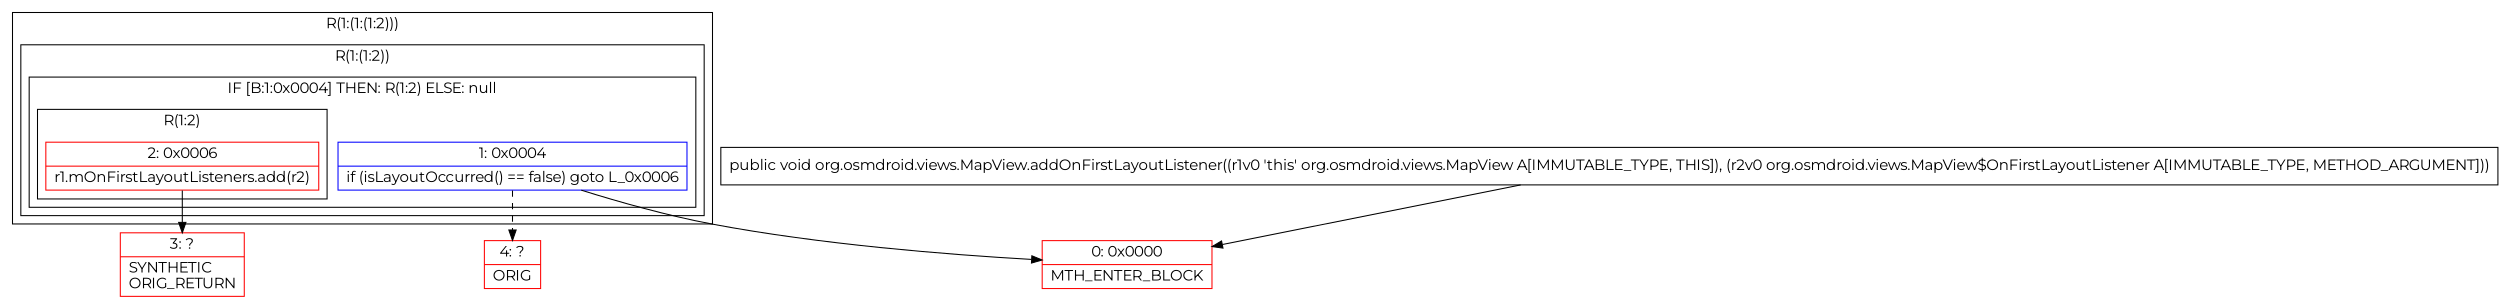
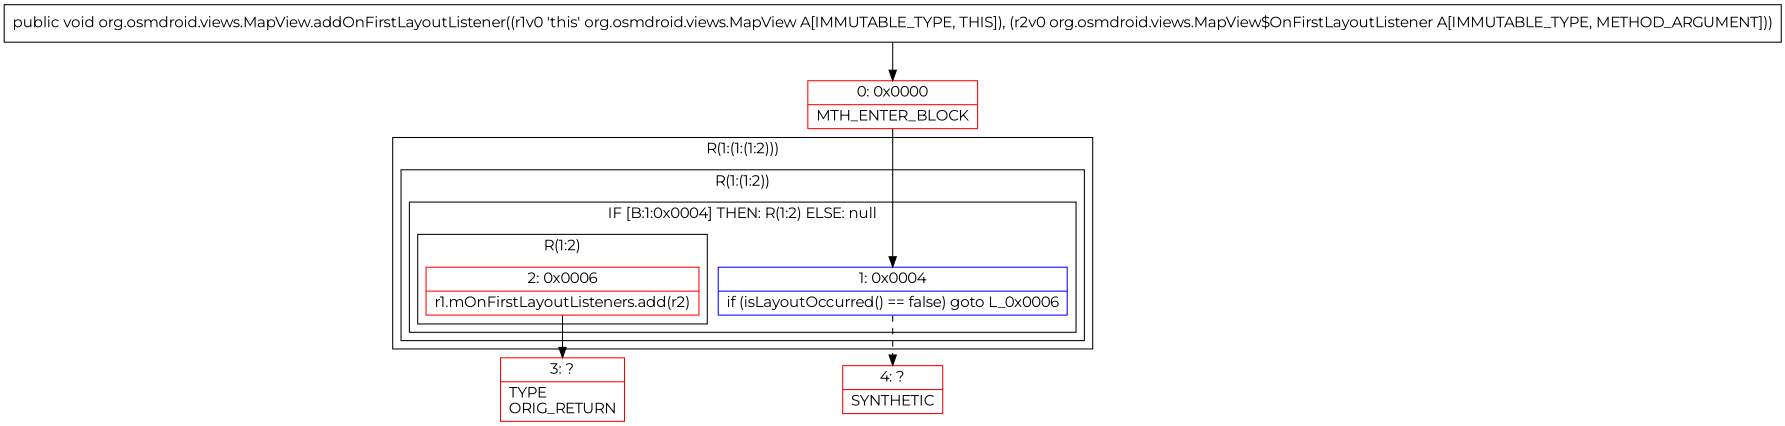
(804, 239) -> (893, 193)
(170, 268) -> (528, 393)
(512, 276) -> (893, 401)
